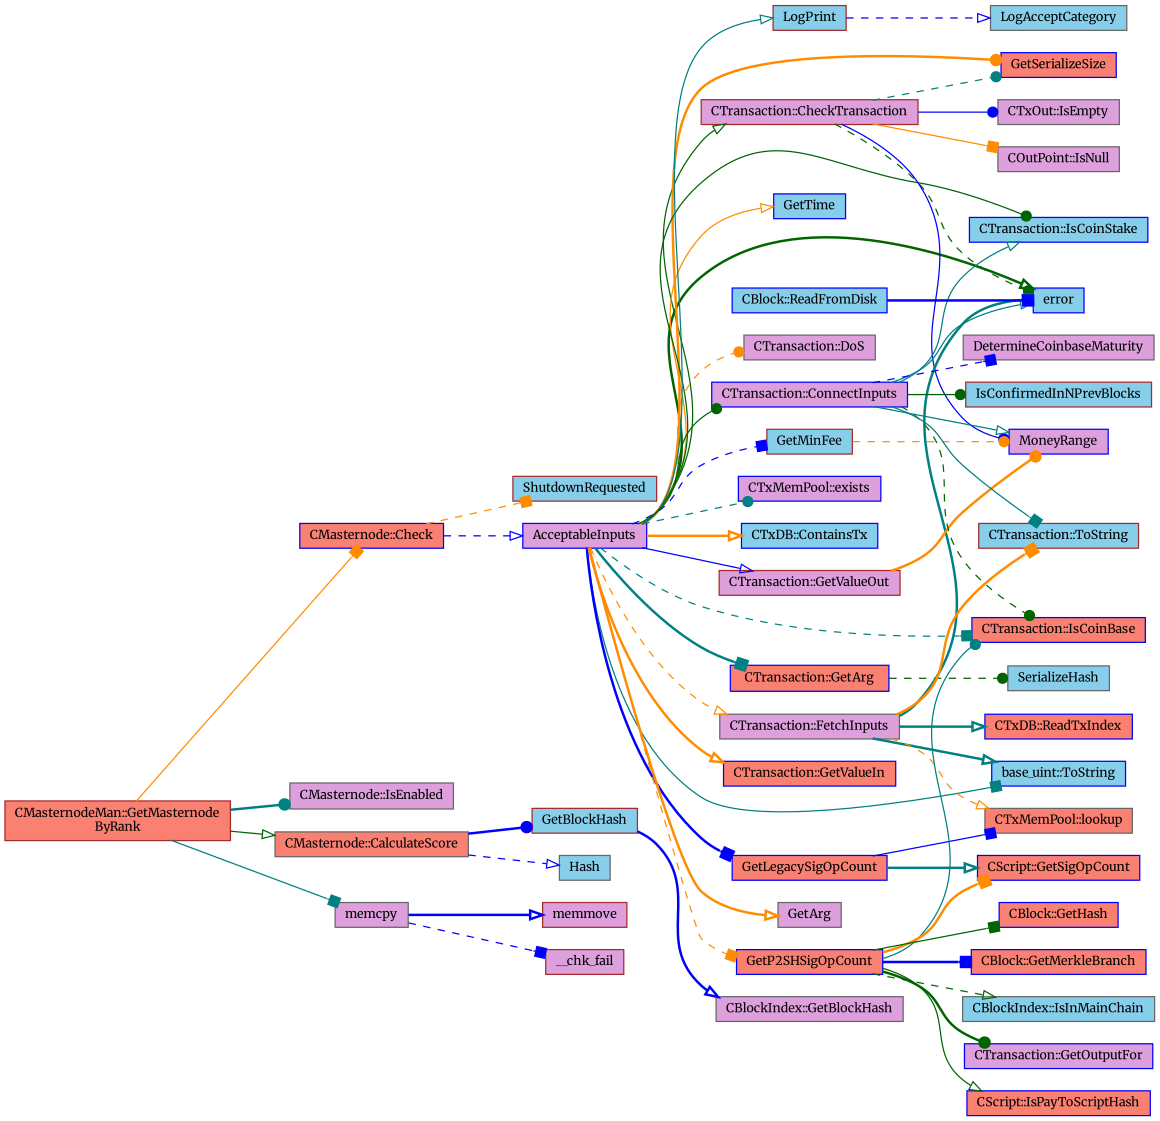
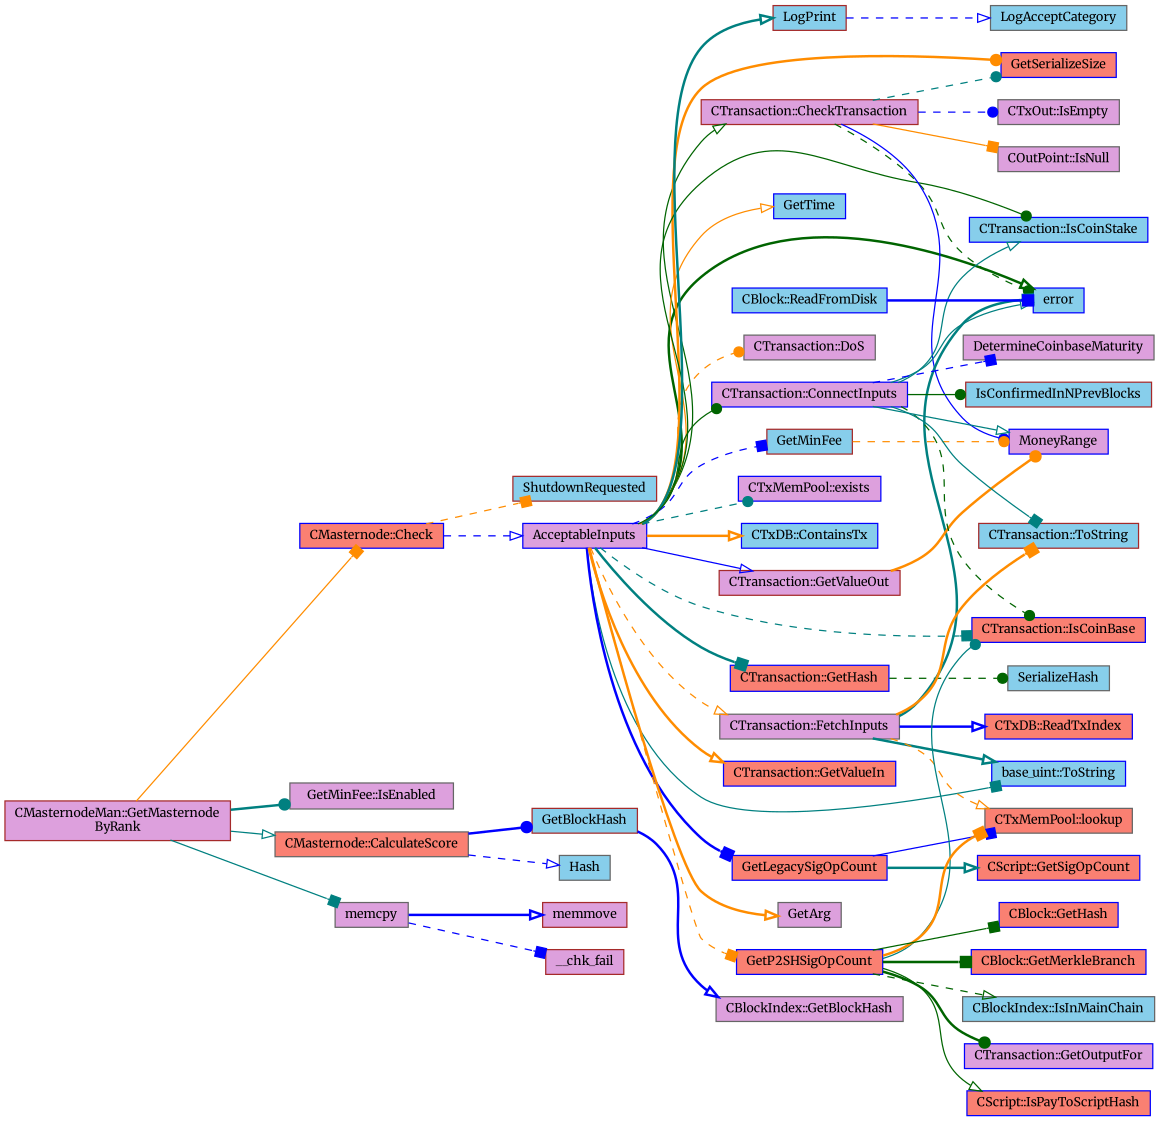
(953, 112) -> (953, 112)
(677, 256) -> (677, 256)
(810, 678) -> (810, 678)
(940, 727) -> (940, 727)
(372, 796) -> (372, 796)
(118, 821) -> (118, 821)
(246, 833) -> (246, 833)
(950, 902) -> (938, 904)
(921, 962) -> (921, 962)
